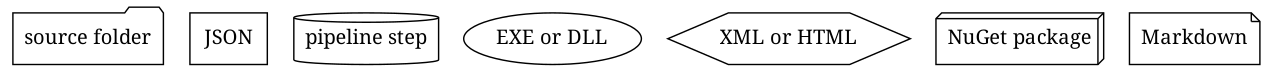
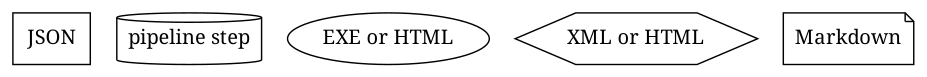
(88, 39) -> none
(553, 39) -> (388, 39)
(1020, 39) -> none
